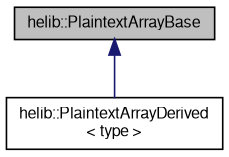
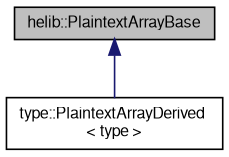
(115, 123) -> (115, 123)
